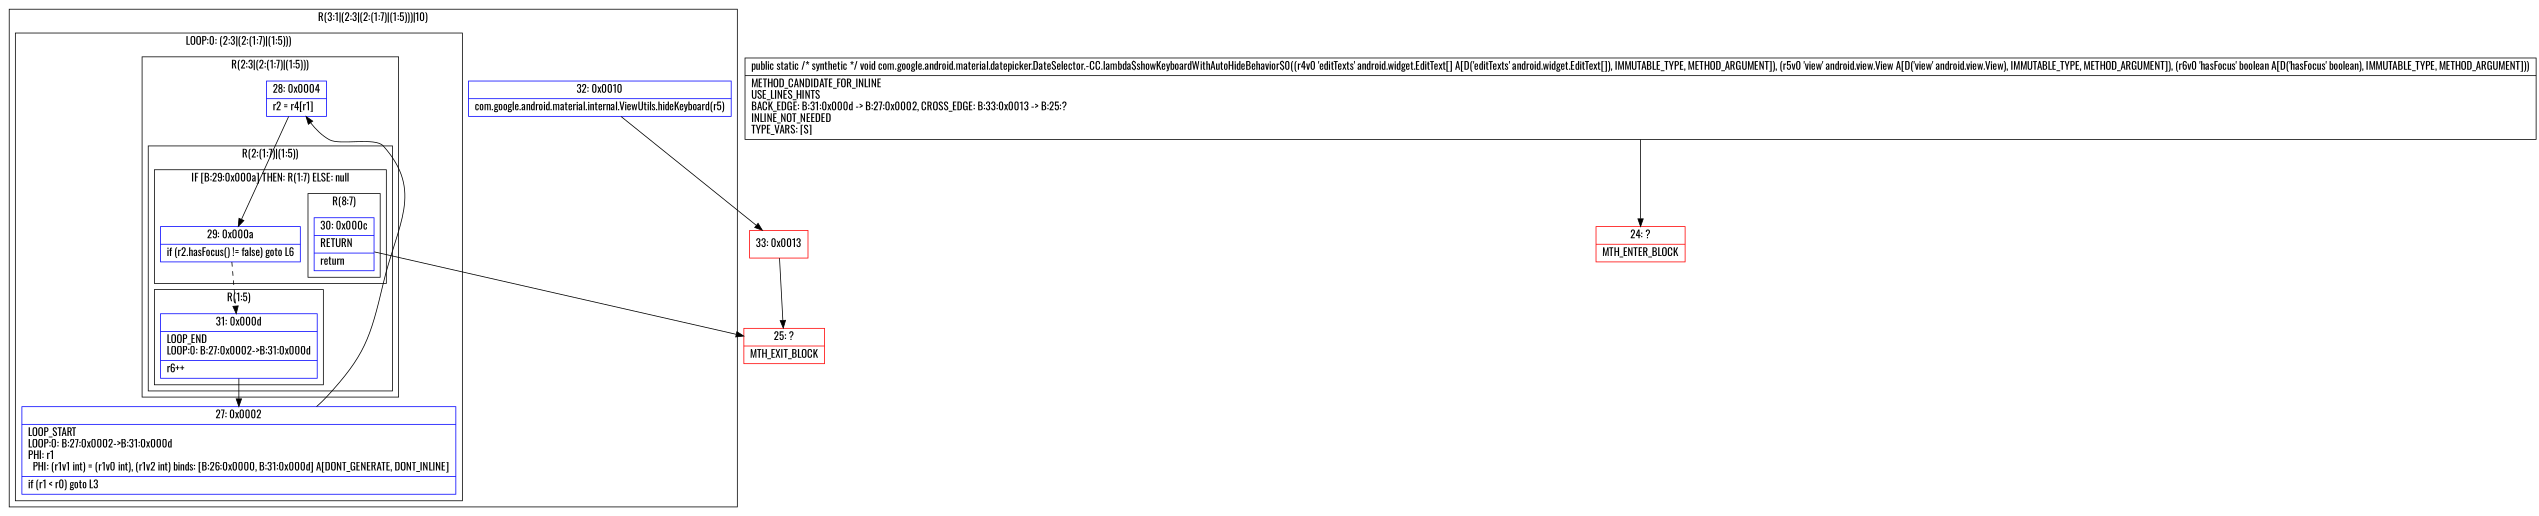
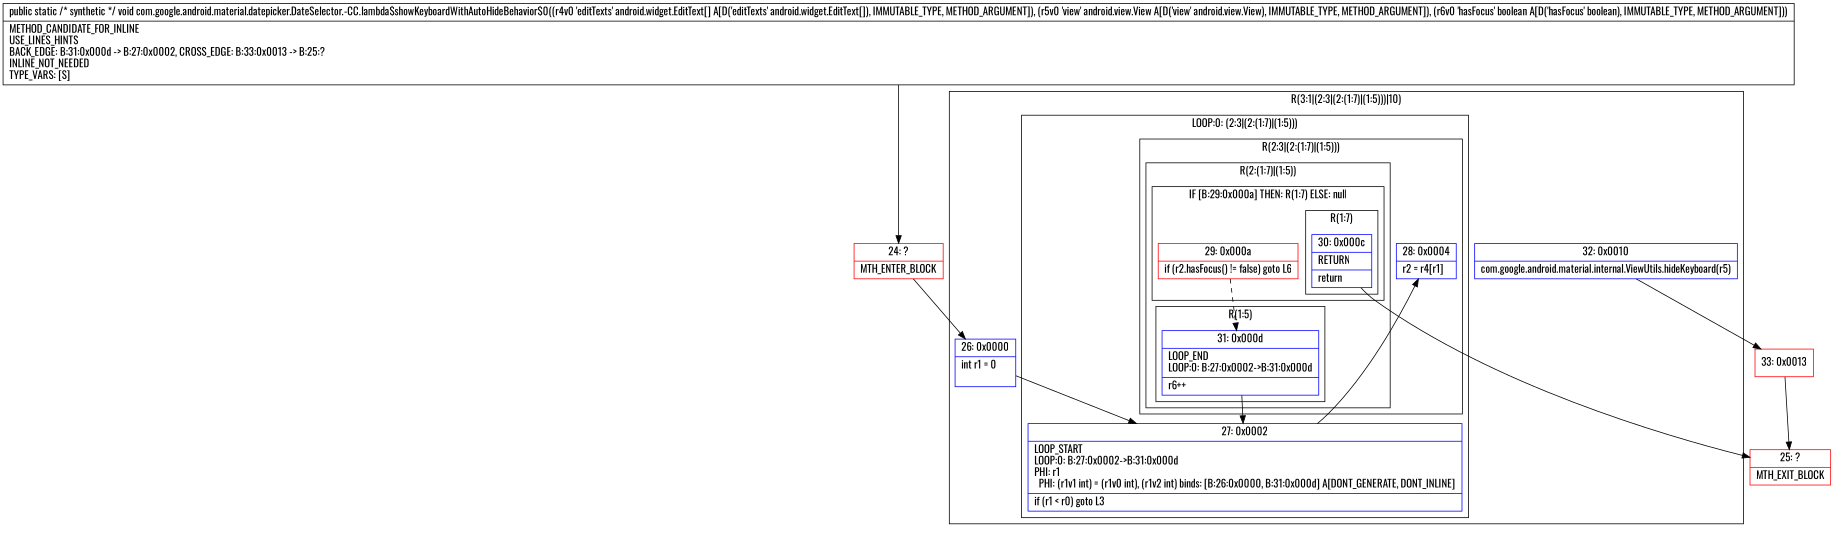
(267, 163) -> none
(344, 202) -> (1342, 219)
(230, 244) -> (1228, 261)
none -> (985, 363)
